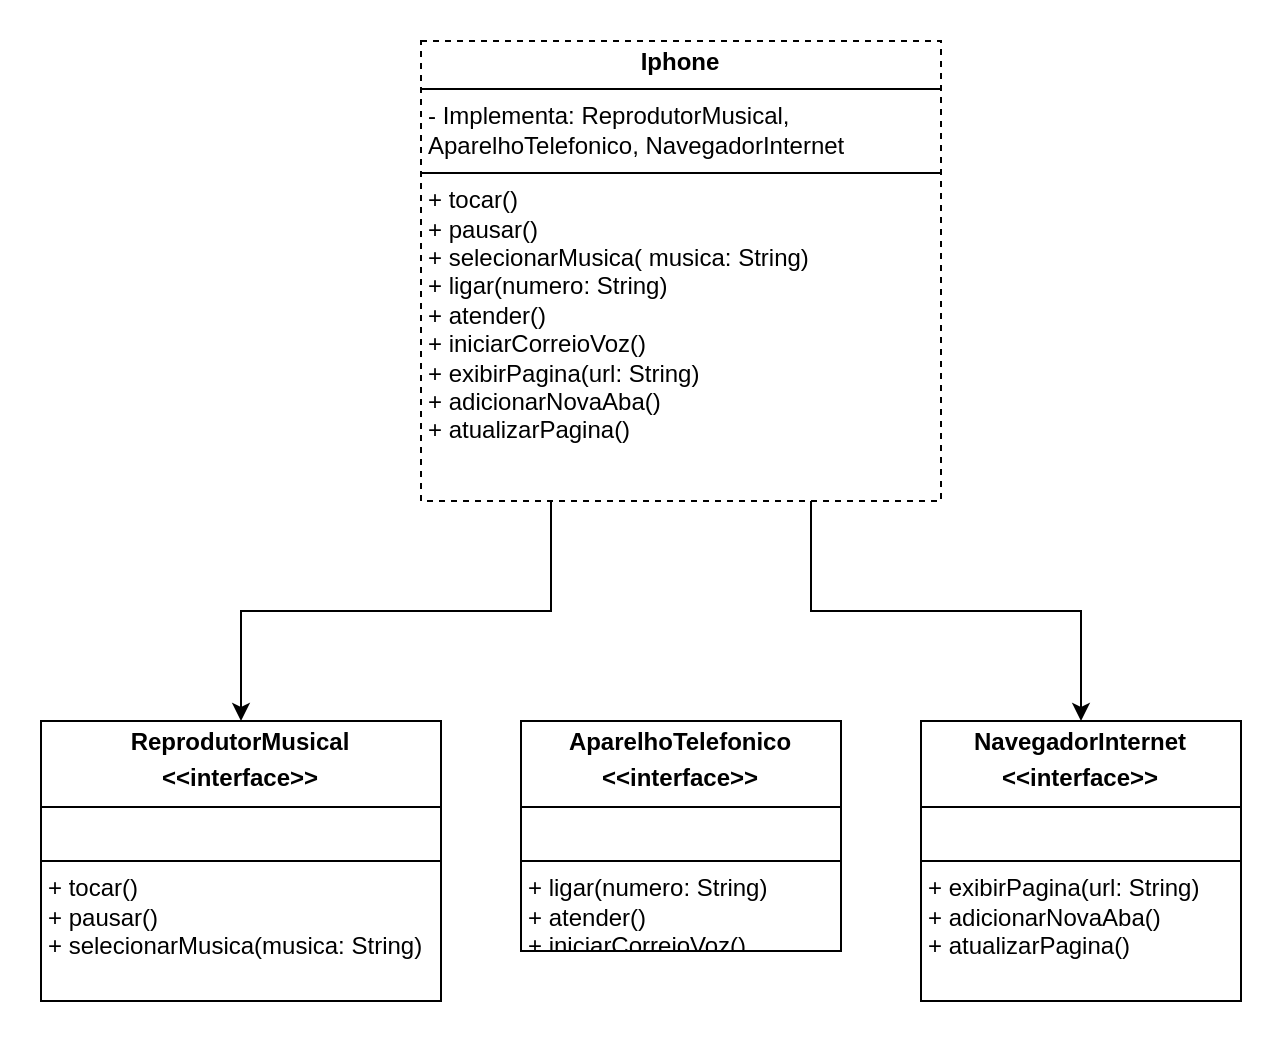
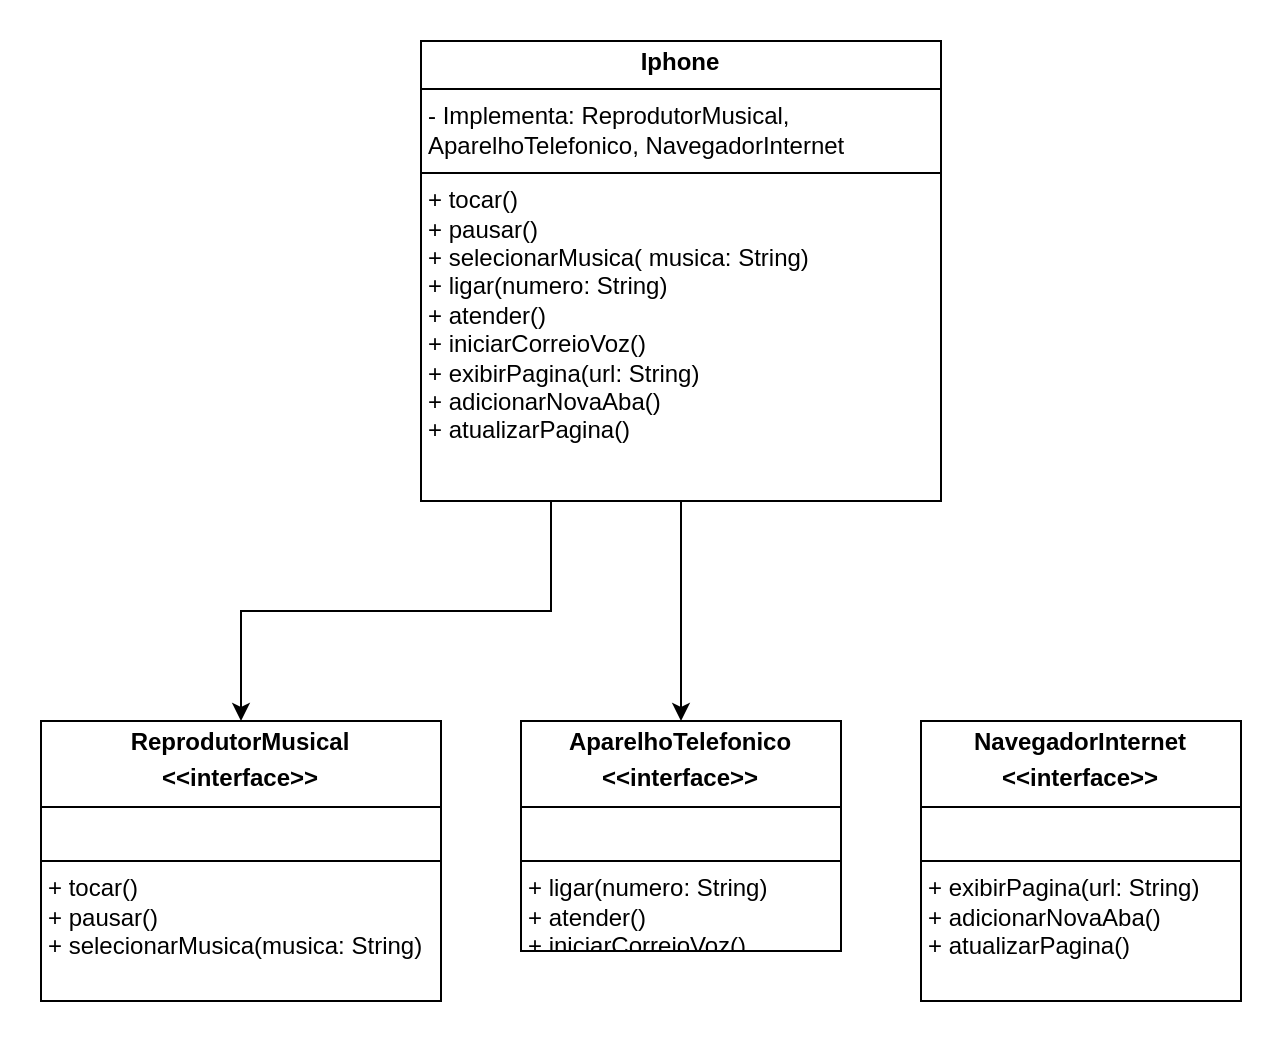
(681, 271) -> (681, 271)
none -> (681, 604)
(939, 611) -> none
